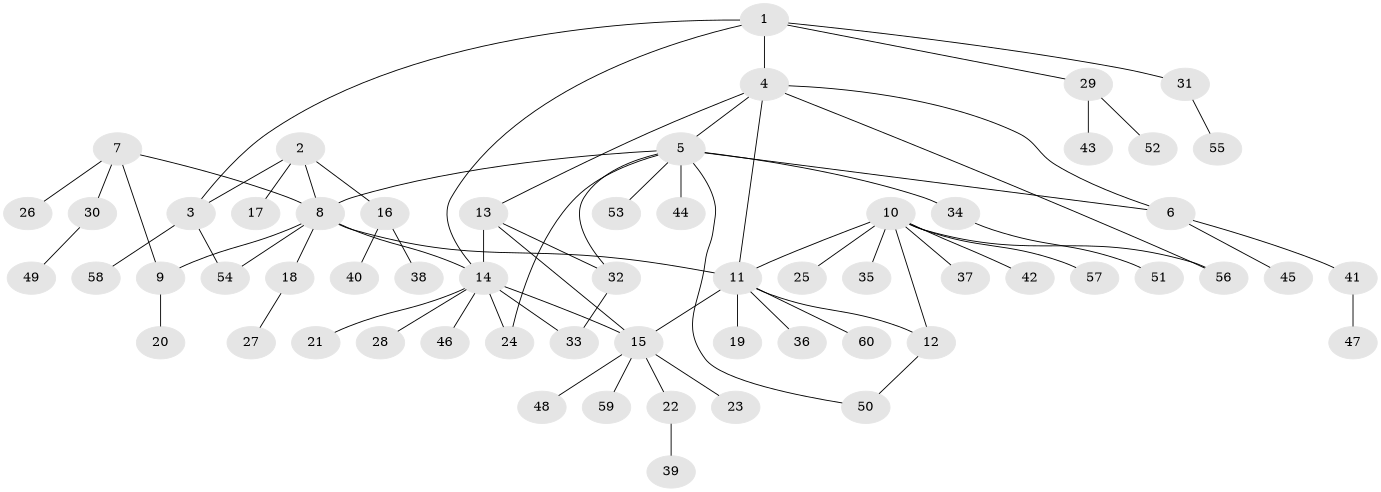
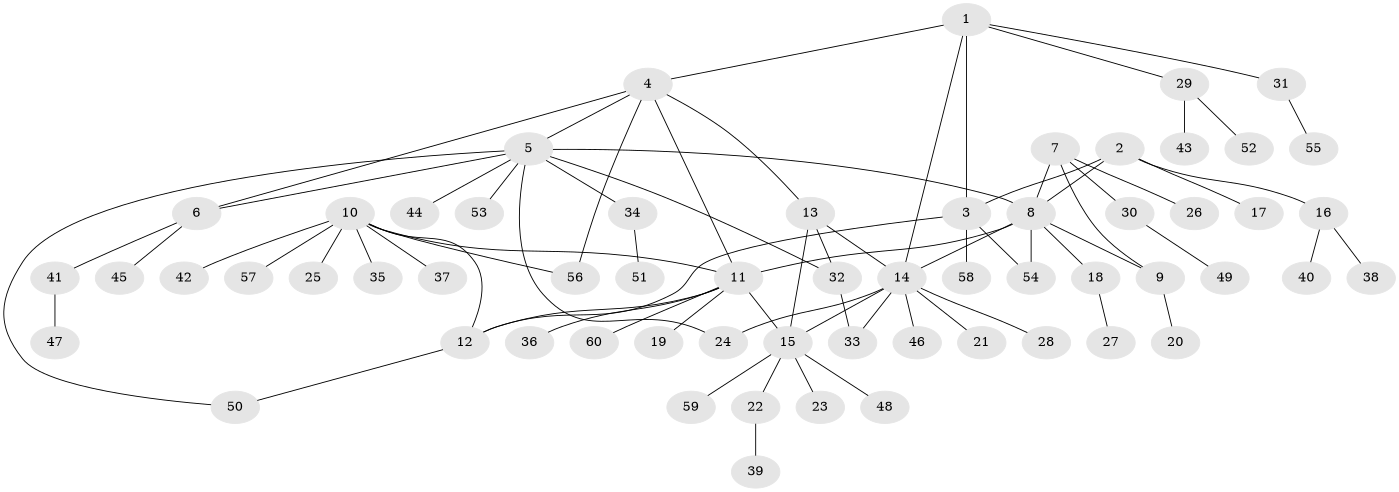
none -> (706, 262)
